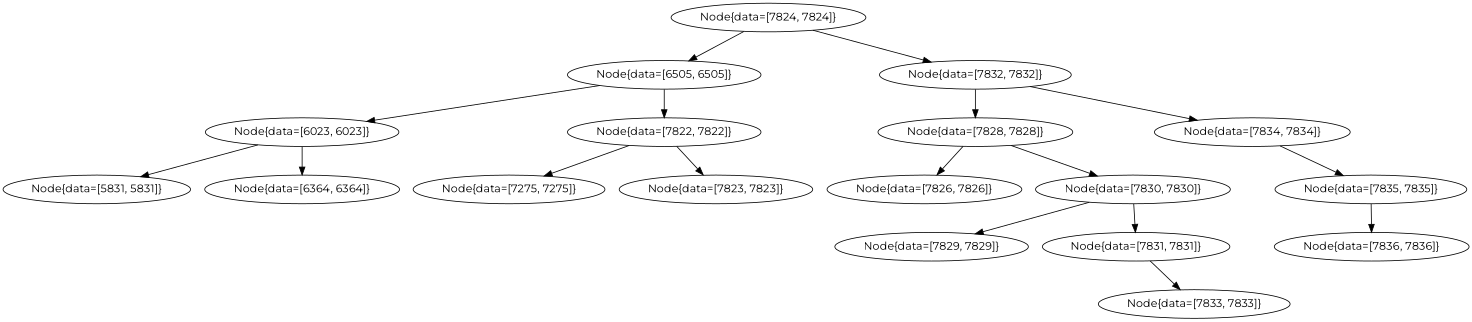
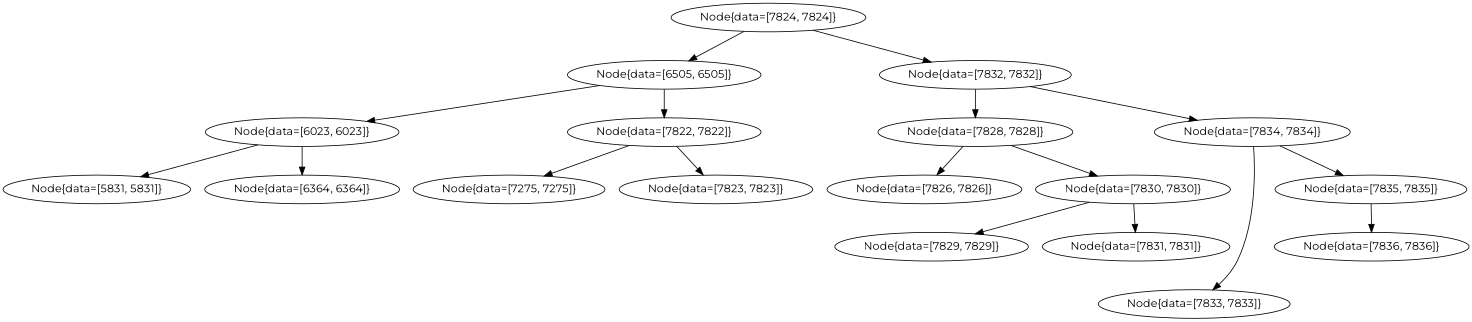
(1162, 273) -> (1250, 220)
